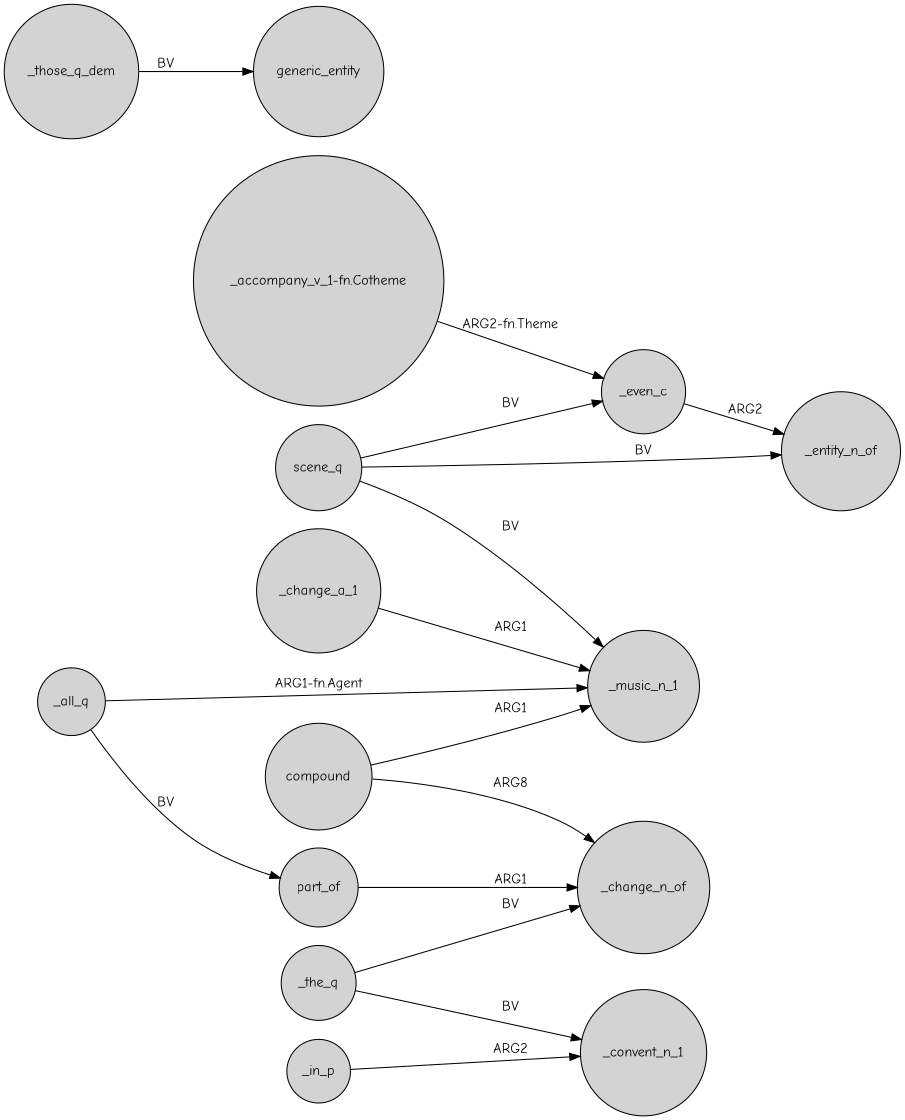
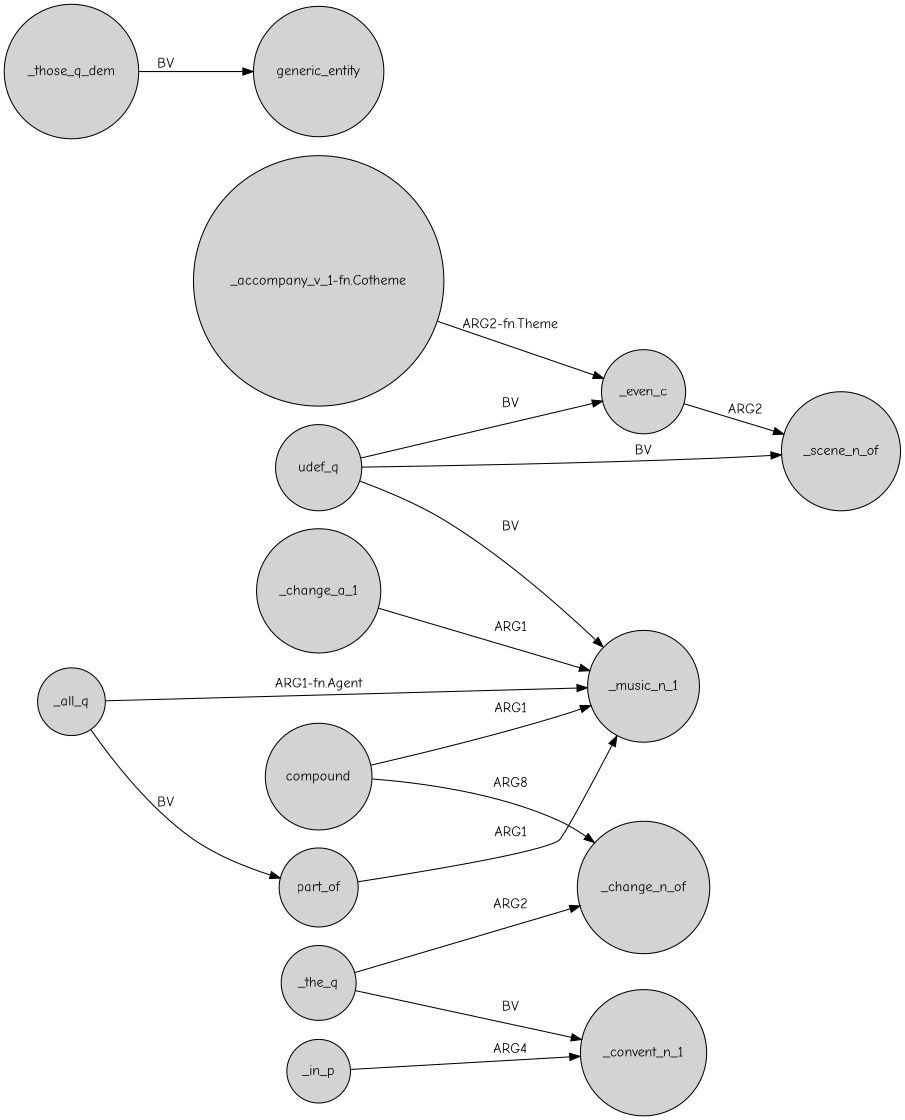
(841, 451) -> (841, 451)
(319, 468) -> (319, 468)
(463, 887) -> (513, 854)
(511, 904) -> (511, 904)
(511, 1049) -> (511, 1049)
